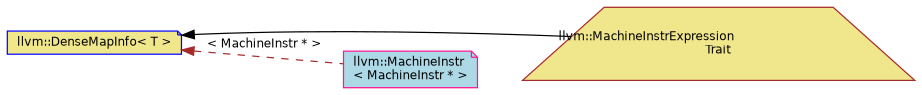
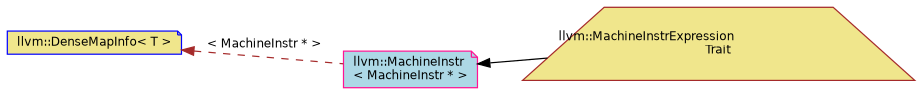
(383, 32) -> (519, 60)
